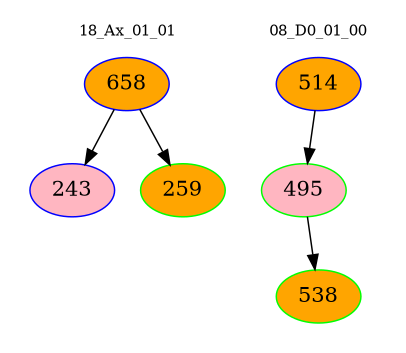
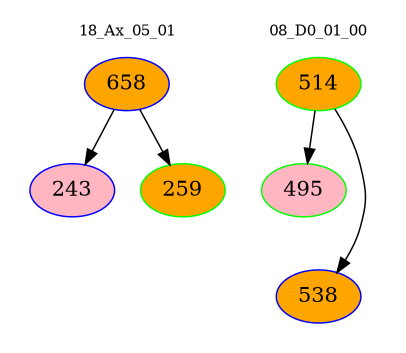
(128, 32) -> (128, 32)
(319, 84) -> (319, 84)
(310, 236) -> (364, 183)
(319, 296) -> (319, 296)
